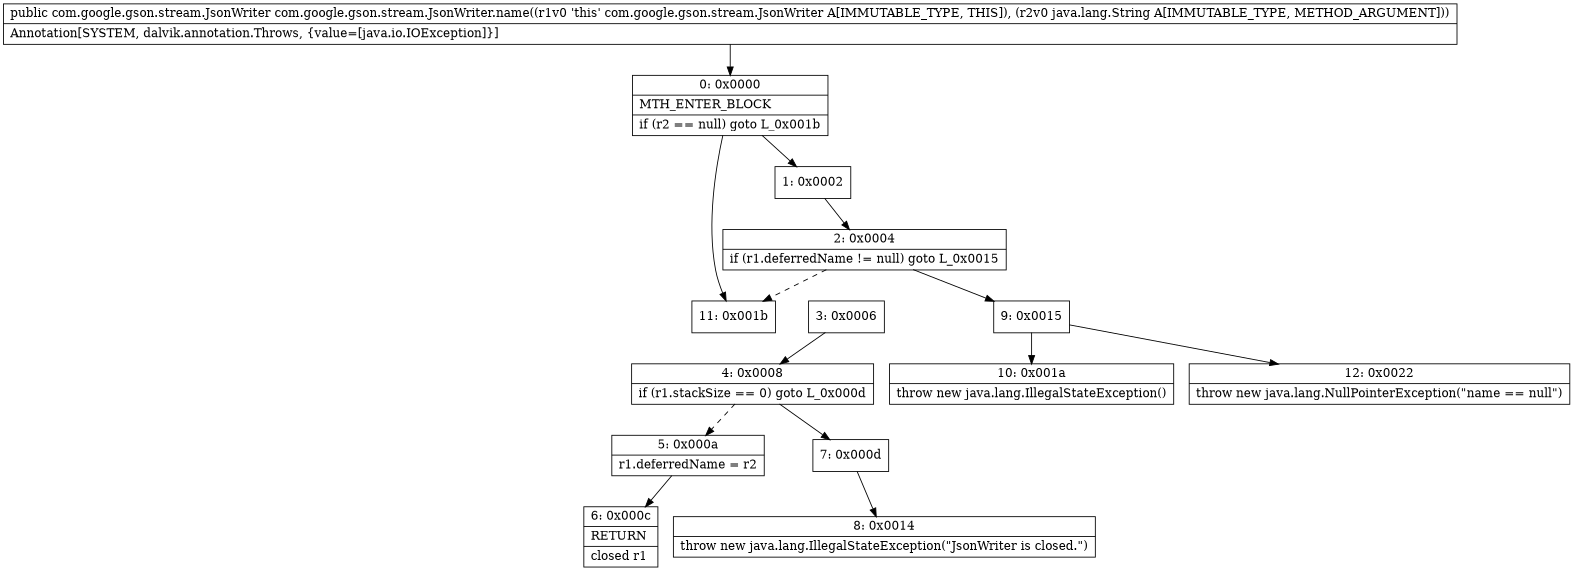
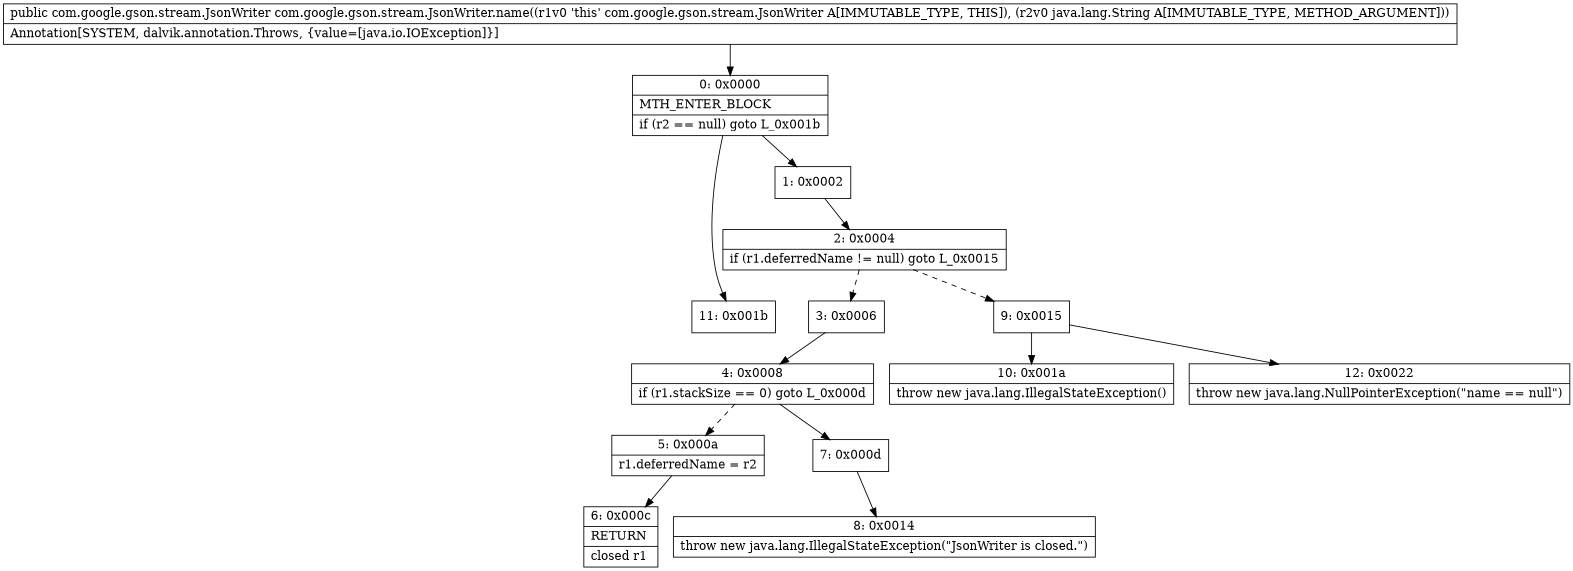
(799, 284) -> (856, 281)
(950, 284) -> (950, 284)
